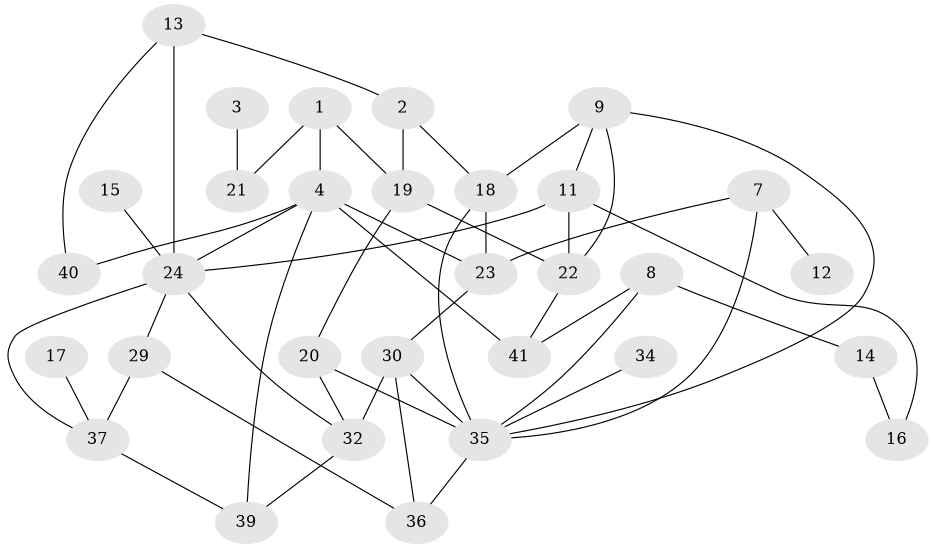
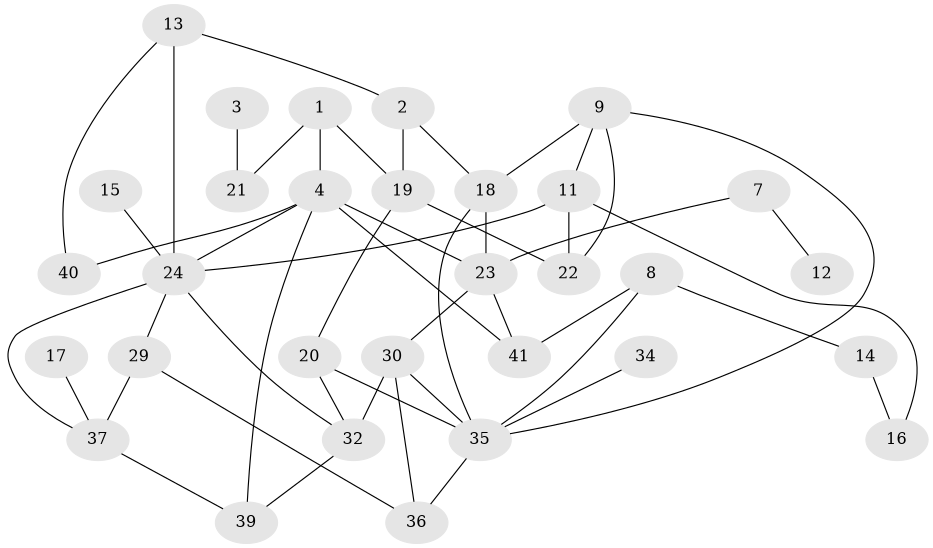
(544, 316) -> (503, 316)
(685, 380) -> none
